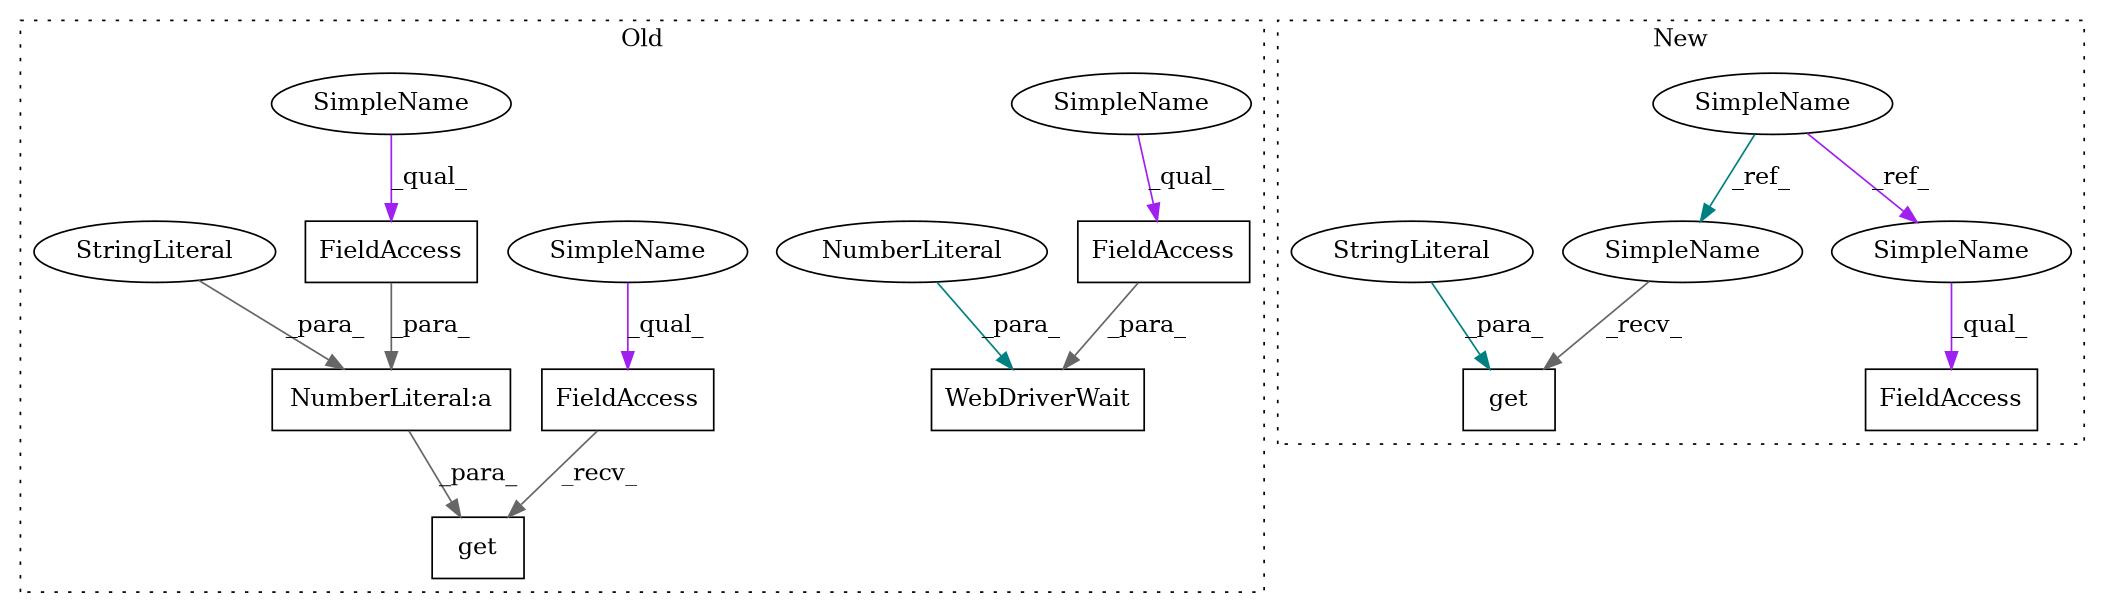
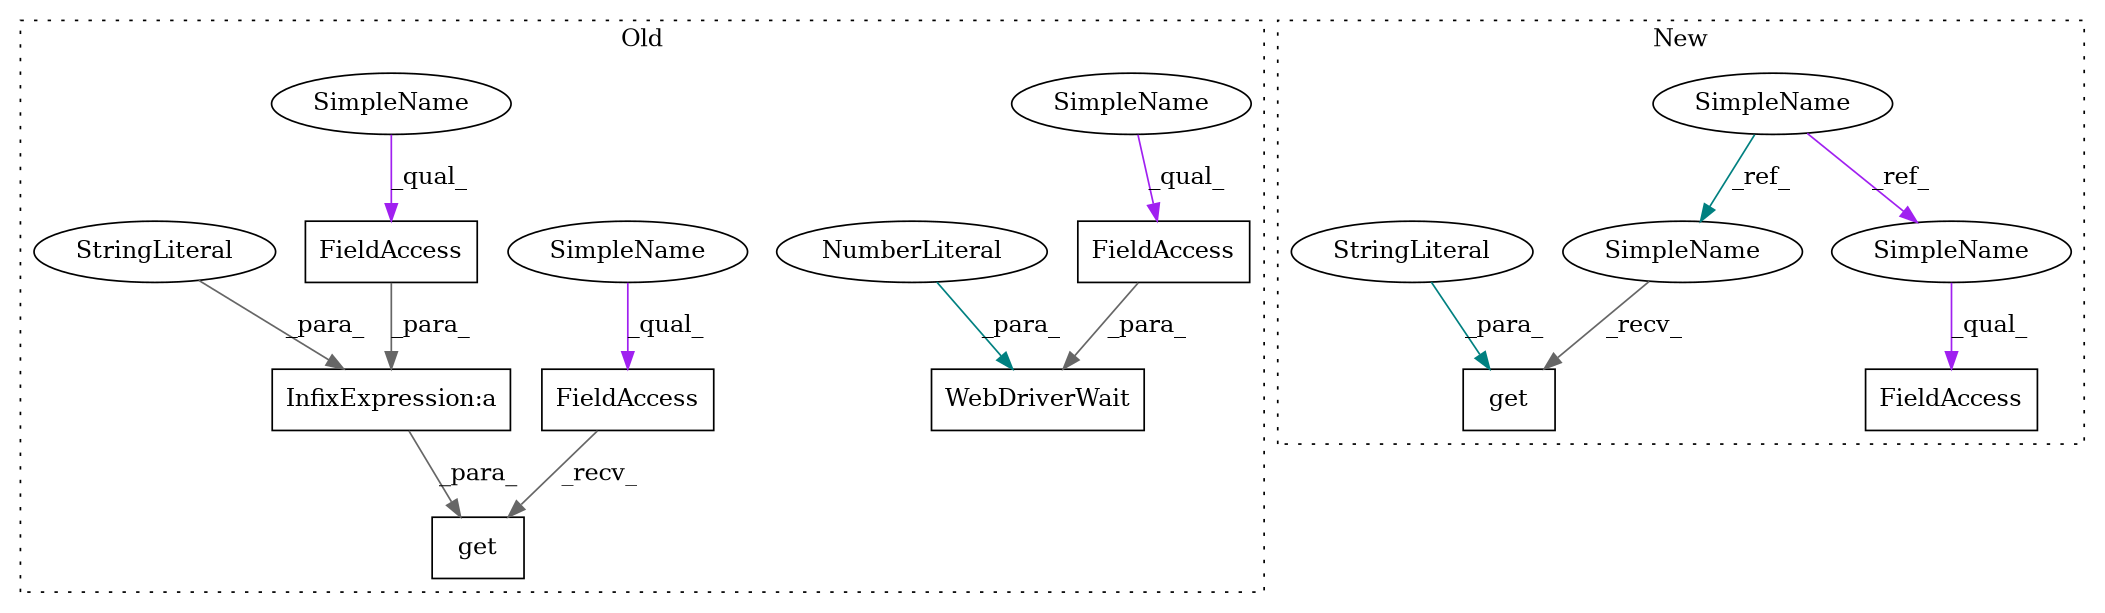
(391, 400) -> (391, 400)
